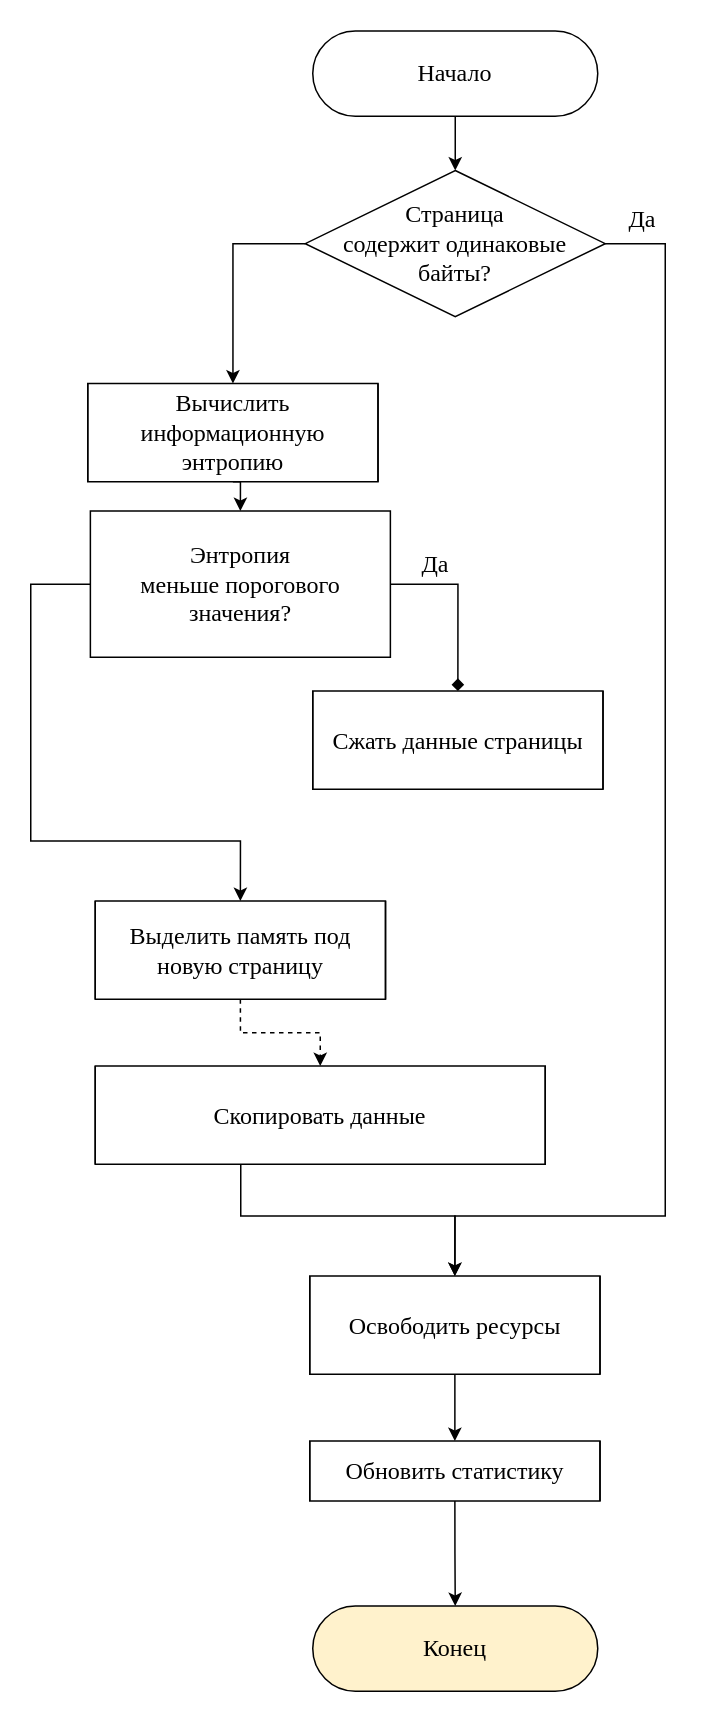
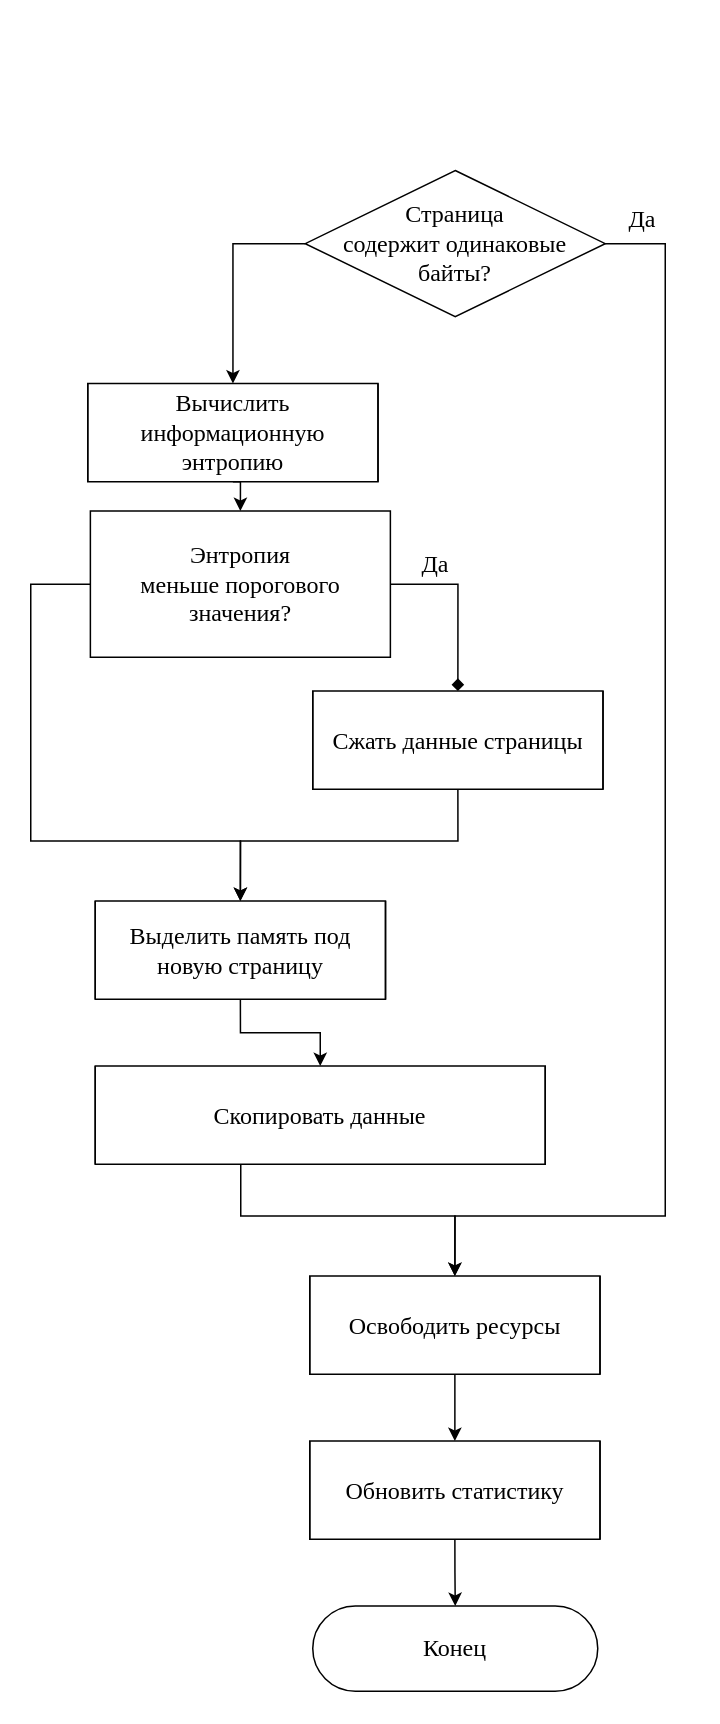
(455, 73) -> none
(455, 138) -> none
none -> (377, 841)
(276, 1032) -> (276, 1032)
(455, 1471) -> (455, 1490)
(455, 1648) -> (455, 1648)
